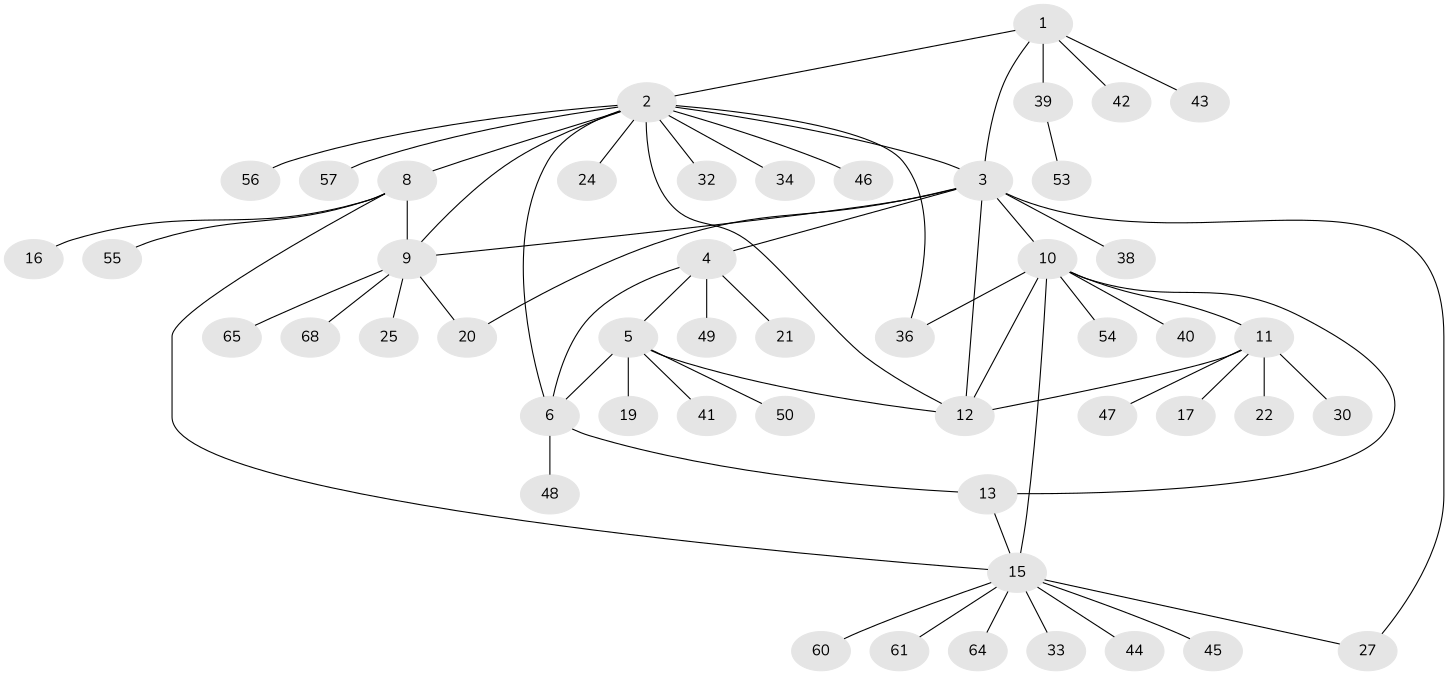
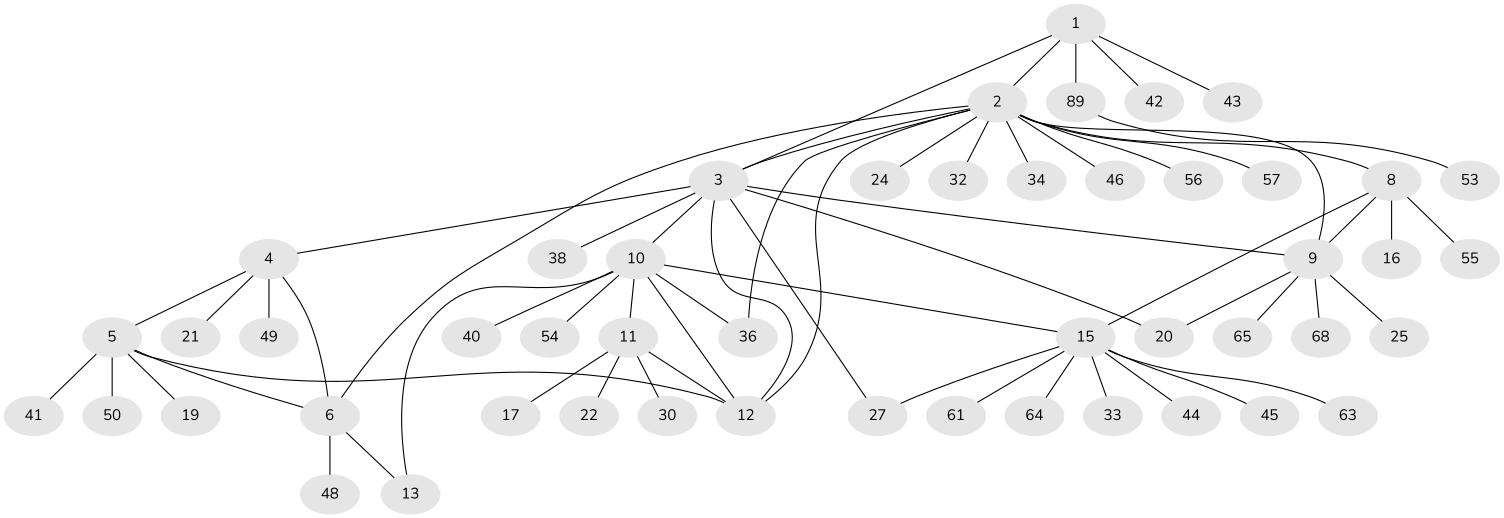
(1043, 102) -> (1076, 102)
(1107, 416) -> none
(1002, 533) -> none
(821, 651) -> (1348, 416)
